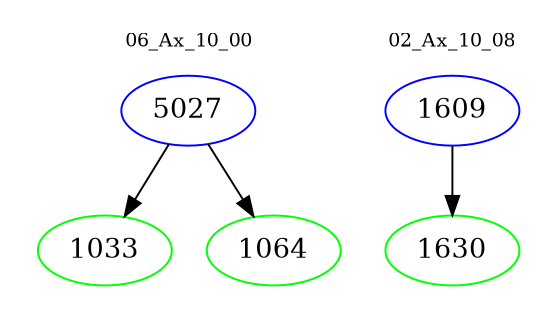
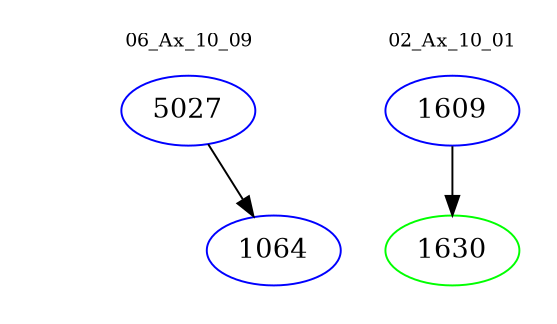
(189, 42) -> (189, 42)
(452, 42) -> (452, 42)
(105, 250) -> none
(274, 250) -> (274, 250)
